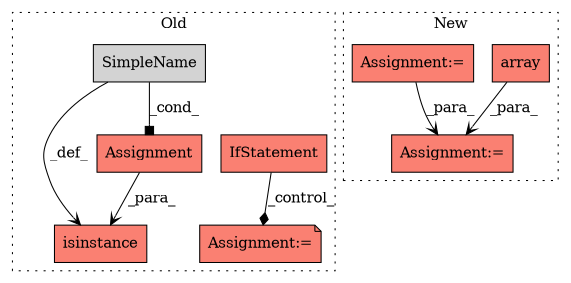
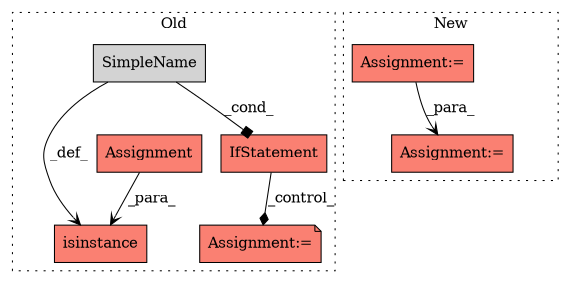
(521, 63) -> none
(149, 103) -> (209, 105)
